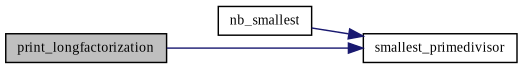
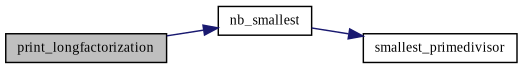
(257, 48) -> (185, 33)
